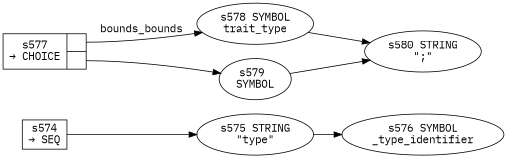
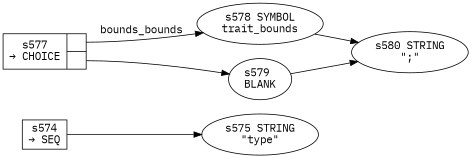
(255, 24) -> (260, 24)
(255, 79) -> (260, 79)
(423, 135) -> none
